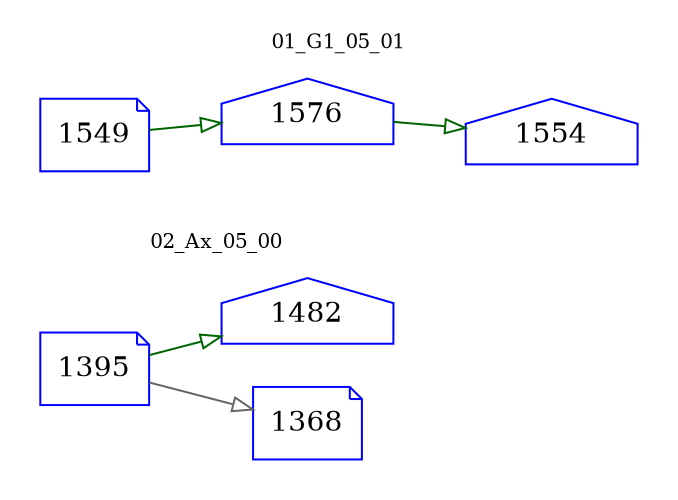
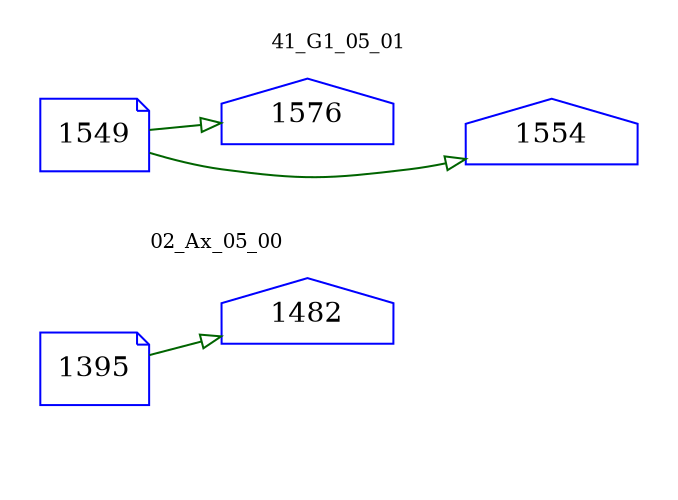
(339, 43) -> (339, 43)
(419, 124) -> (297, 177)
(307, 423) -> none
